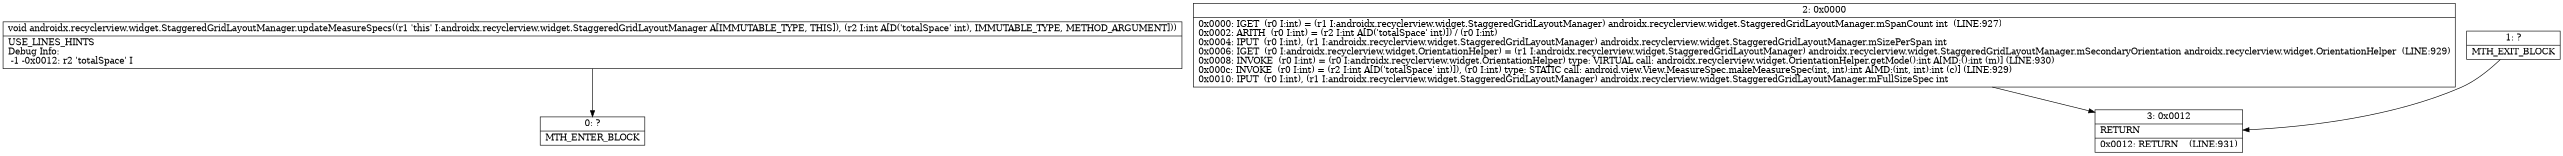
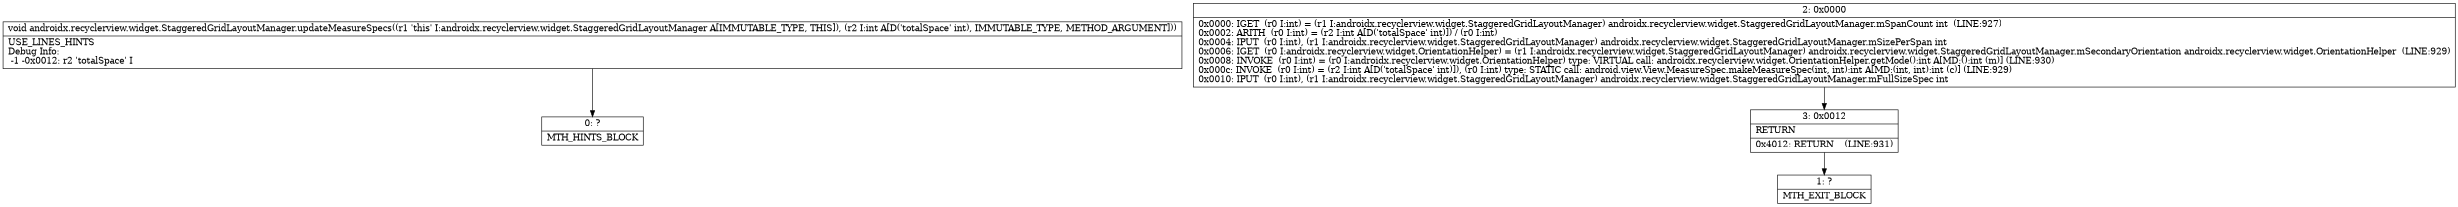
(2381, 113) -> (1824, 161)
(593, 138) -> (593, 138)
(2169, 145) -> (1824, 145)
